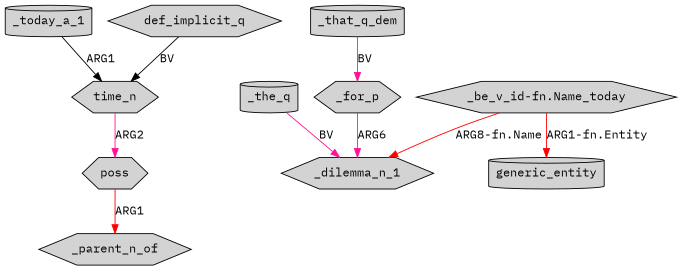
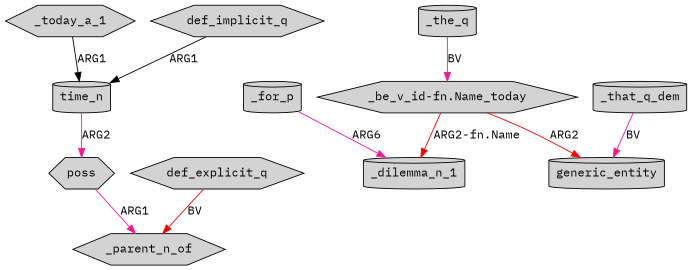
(49, 21) -> (70, 21)
(357, 55) -> (625, 131)
(167, 59) -> (184, 59)
(115, 97) -> (82, 97)
(357, 97) -> (272, 97)
(310, 132) -> (447, 55)
(499, 135) -> (477, 135)
(597, 135) -> (565, 135)
none -> (217, 173)
(357, 173) -> (414, 173)
(115, 207) -> (112, 208)
